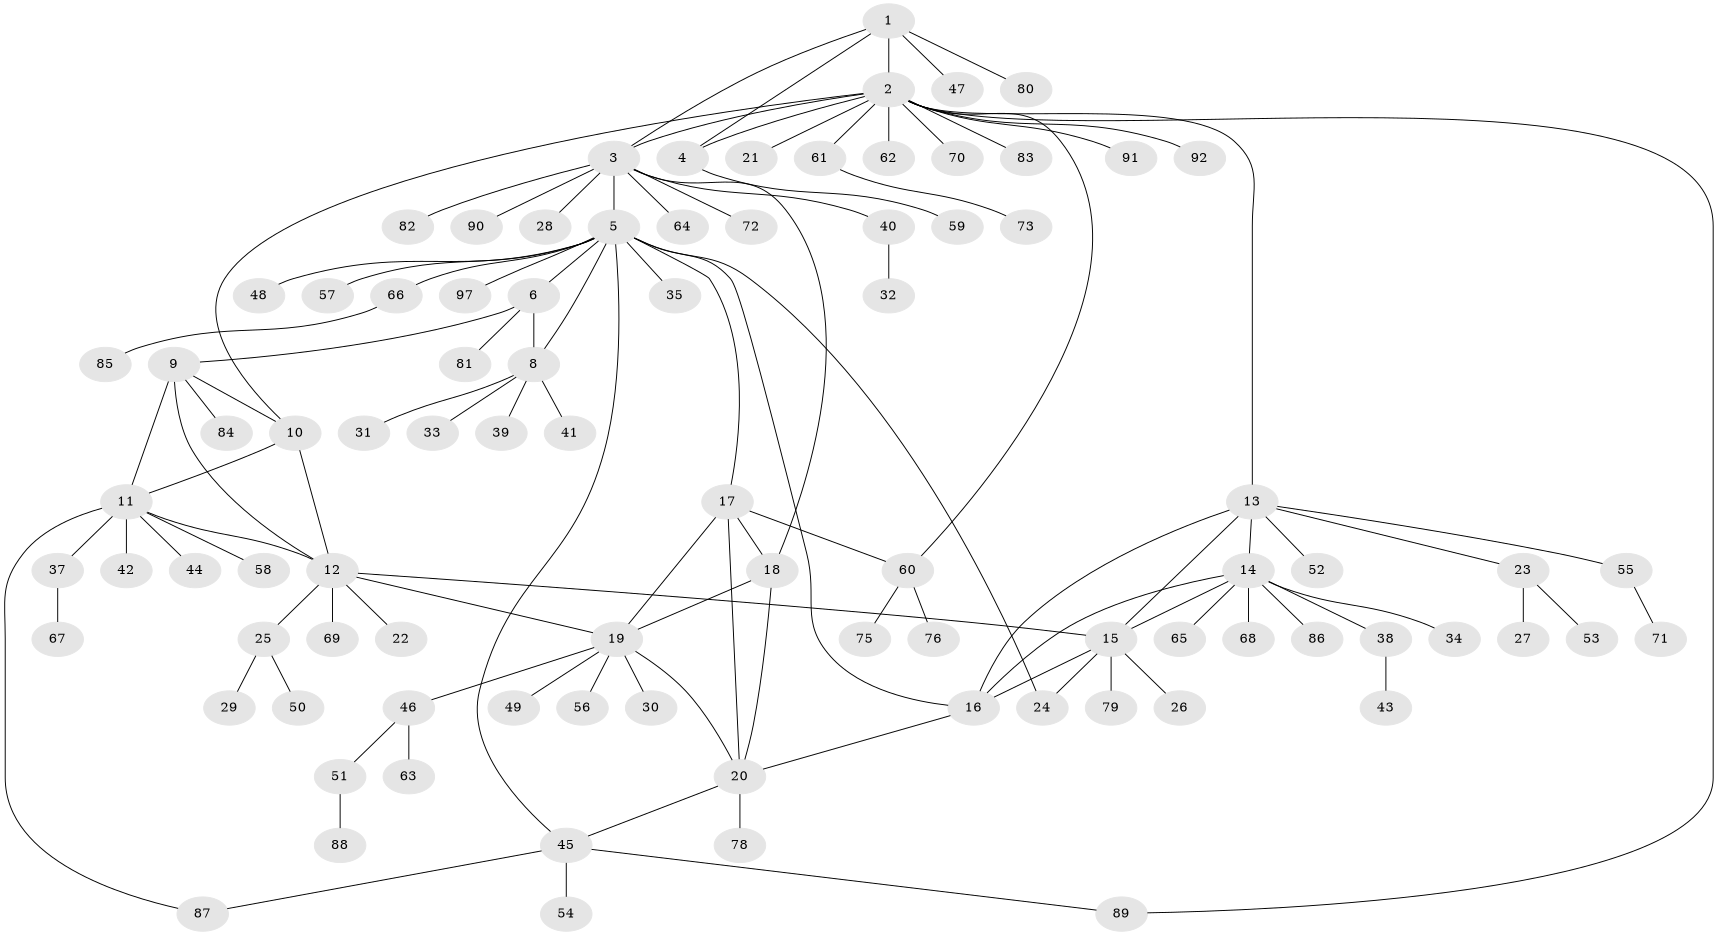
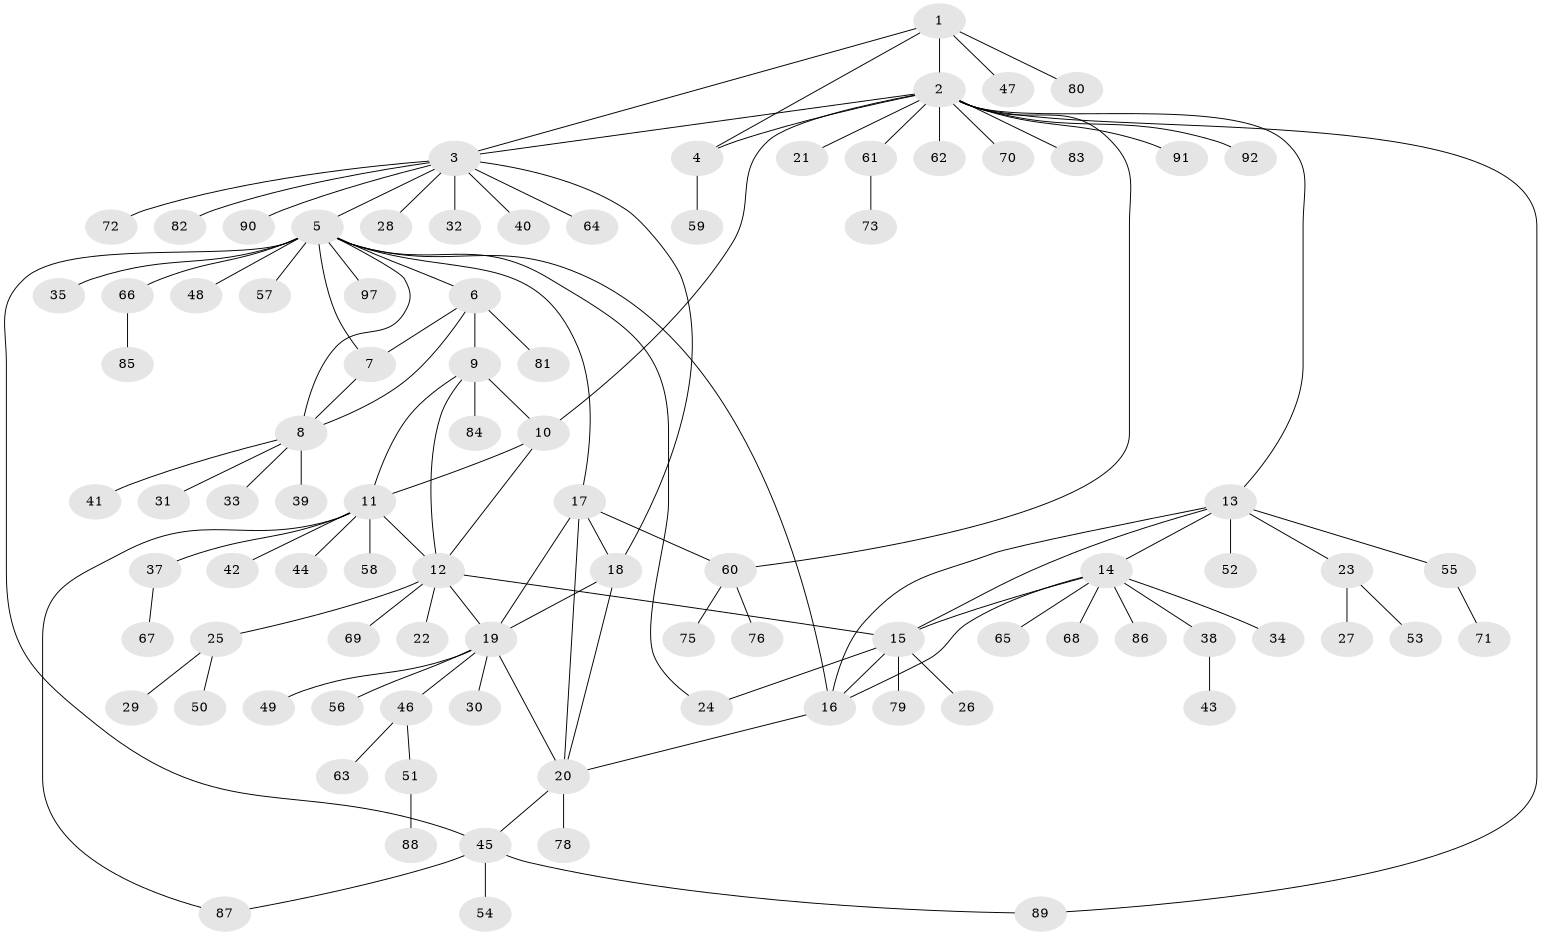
(889, 262) -> (455, 193)
none -> (370, 364)
